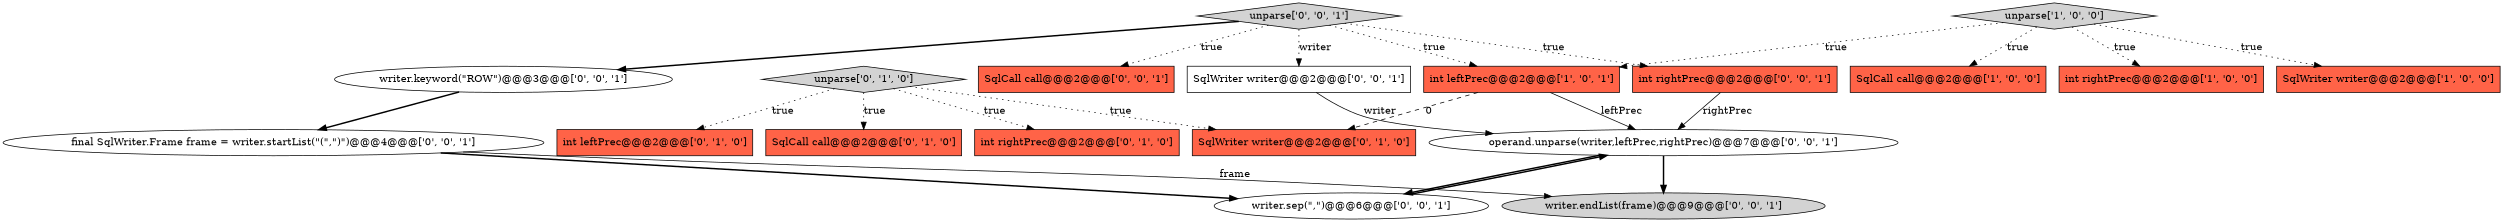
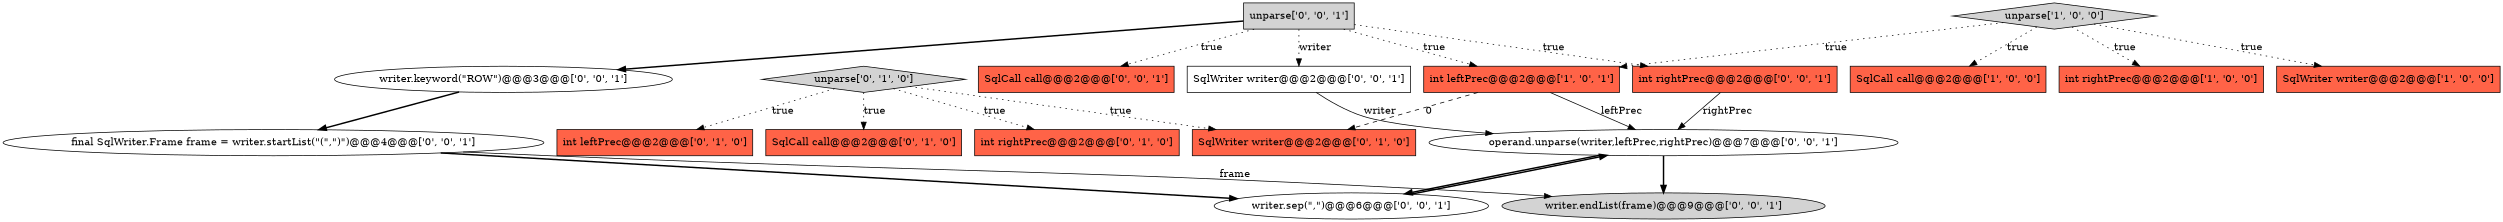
(1299, 16) -> (1299, 16)
